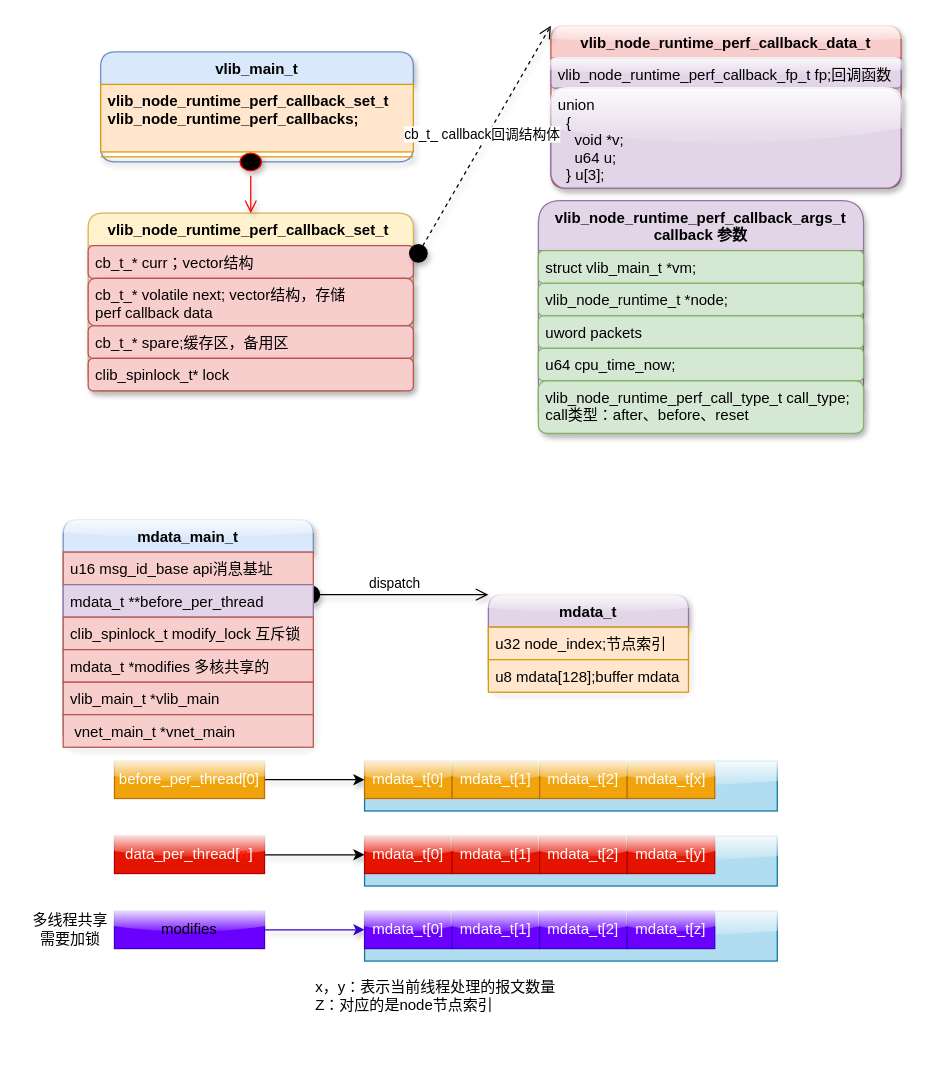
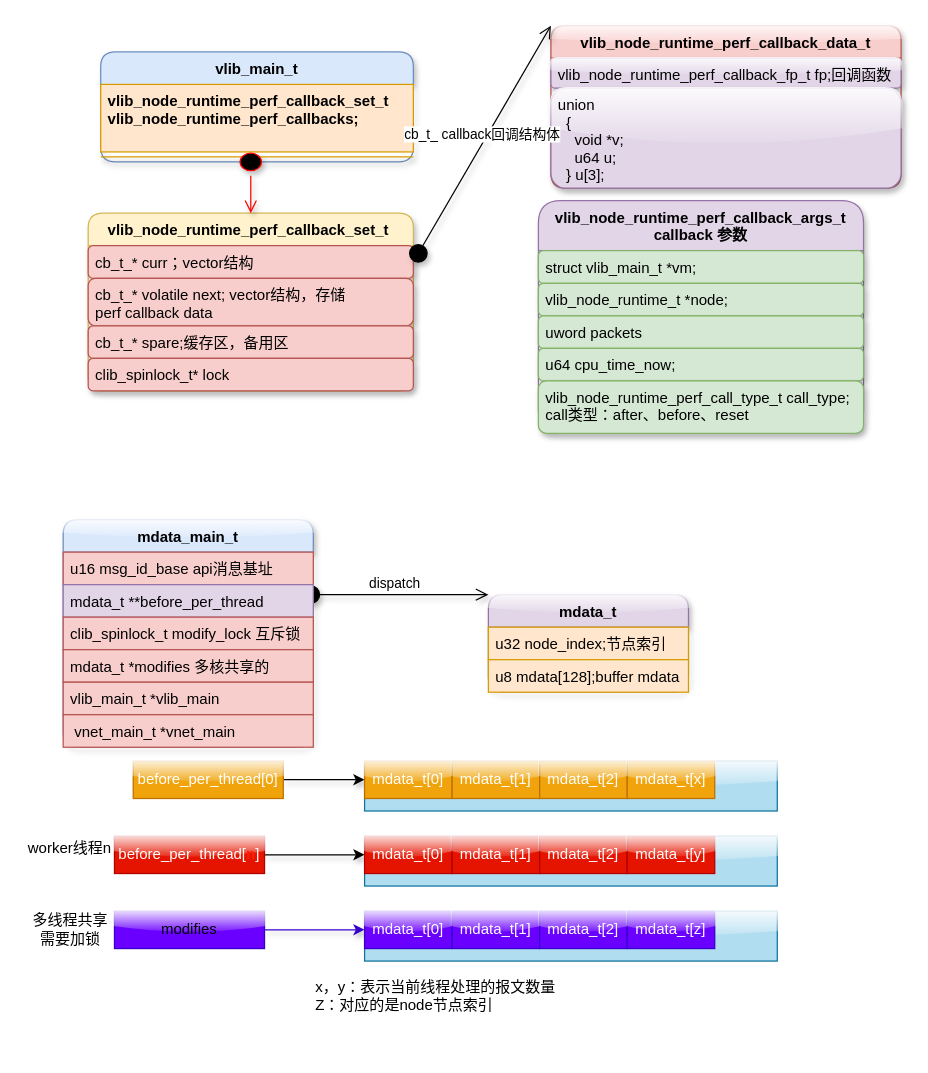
(454, 192) -> (454, 192)
(189, 779) -> (208, 779)
none -> (70, 848)
(189, 854) -> (189, 854)
